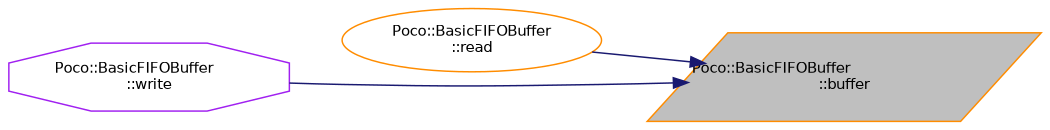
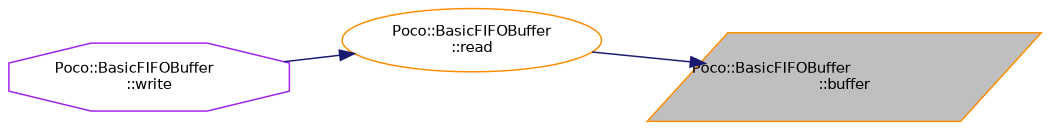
(481, 86) -> (312, 58)
